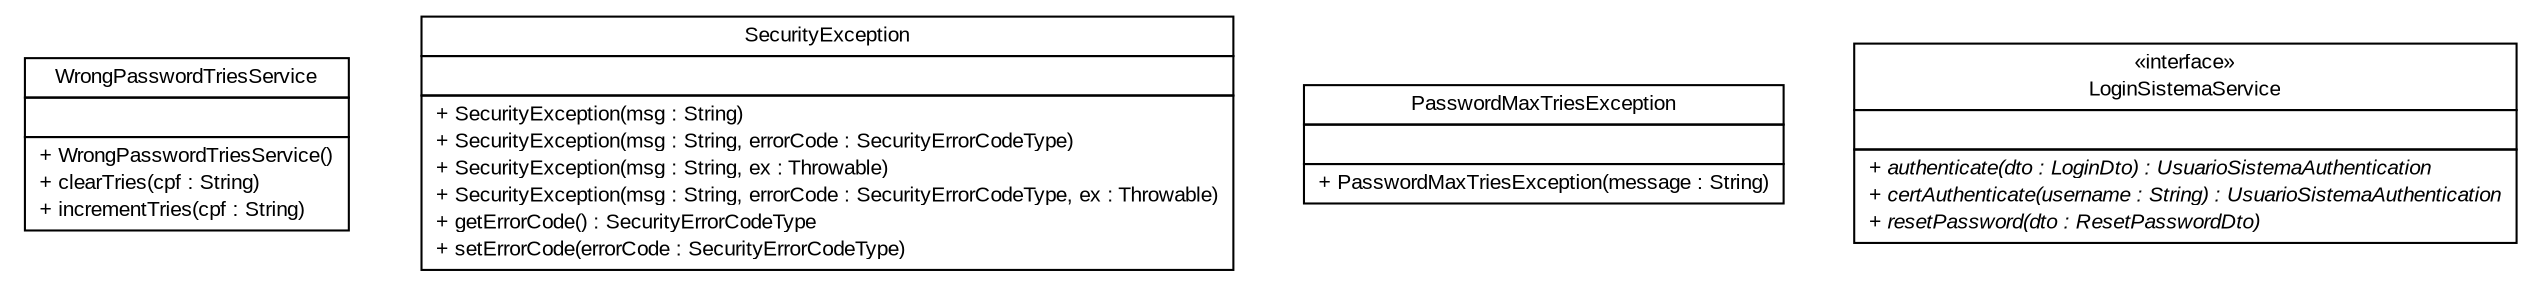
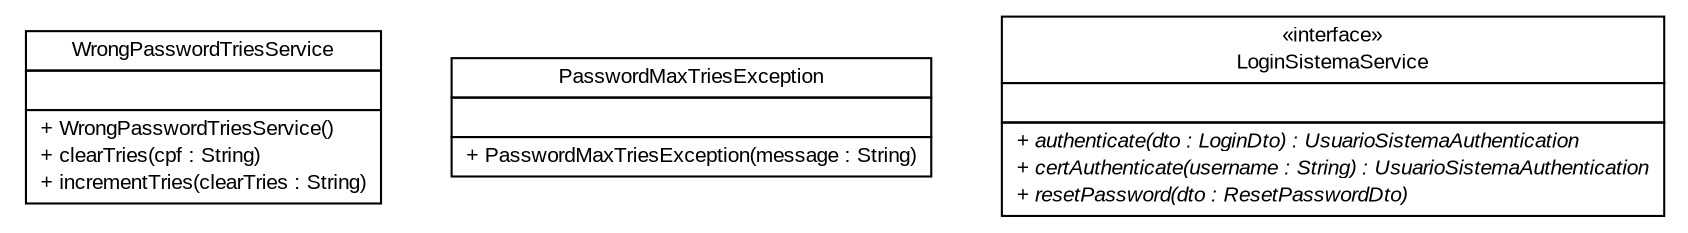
(826, 143) -> none
(172, 210) -> (203, 183)
